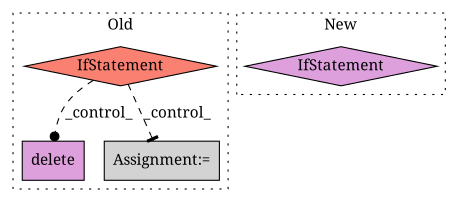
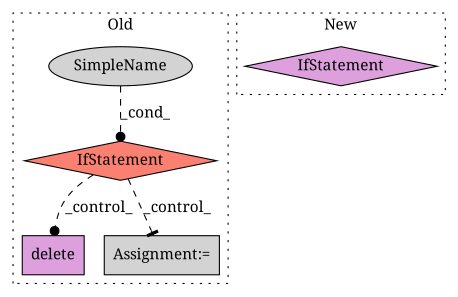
none -> (121, 66)
